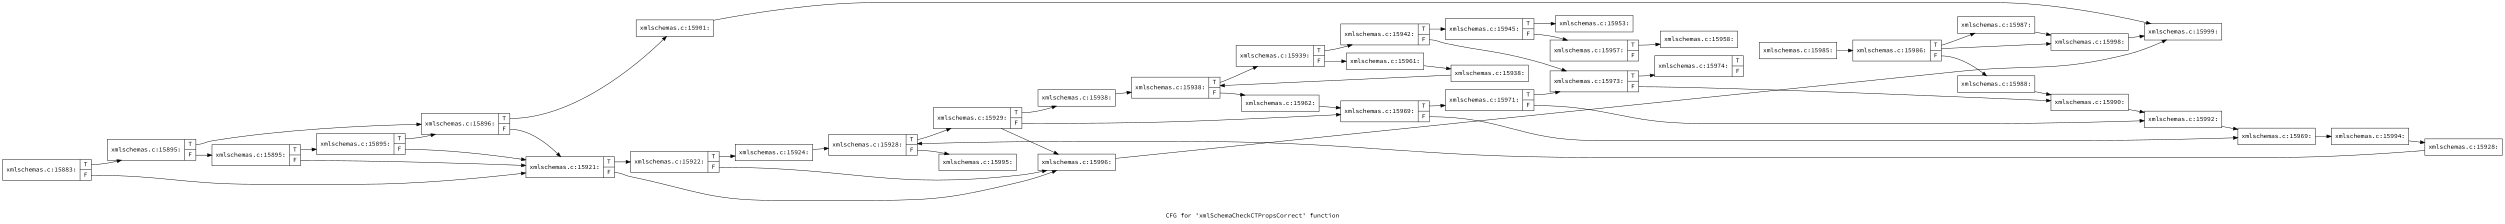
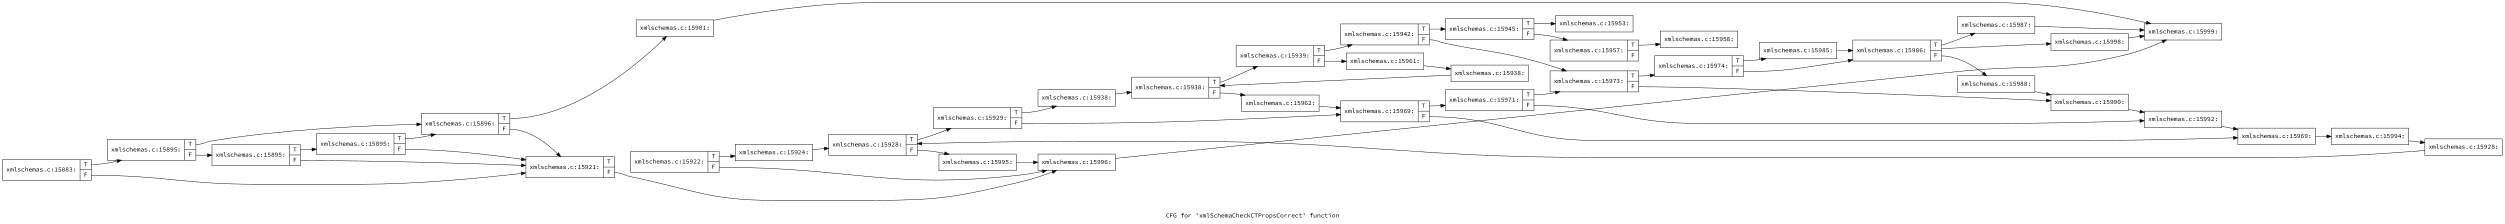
(2041, 33) -> (2087, 28)
none -> (1752, 60)
none -> (1796, 69)
(1024, 139) -> (1025, 162)
(620, 162) -> none
